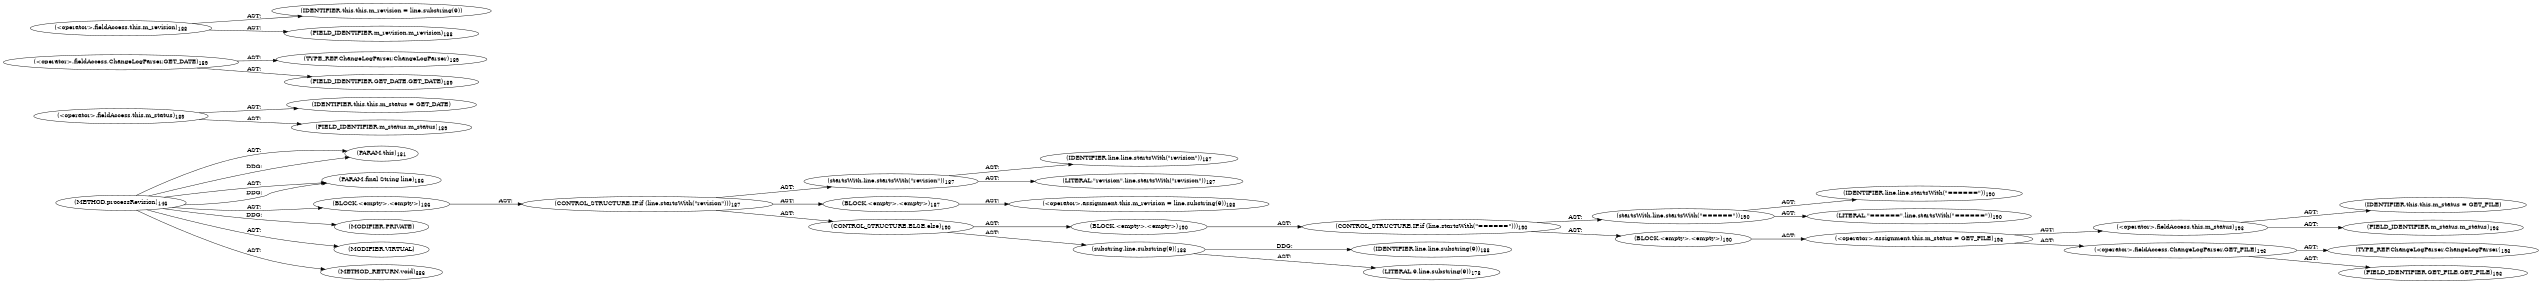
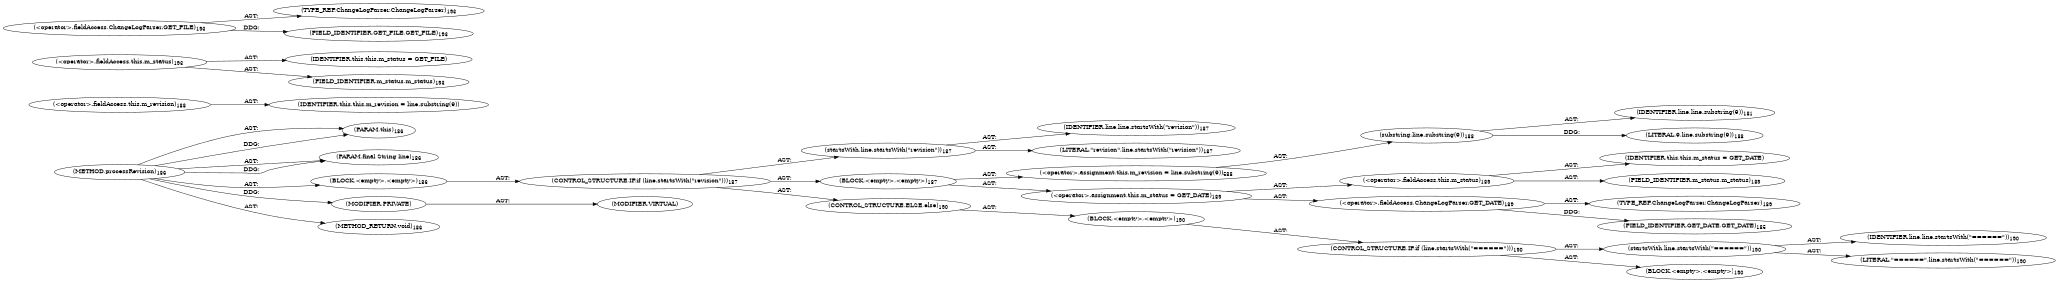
(382, 34) -> none
(255, 69) -> (1573, 212)
(448, 81) -> (1761, 226)
(402, 153) -> (399, 130)
none -> (1136, 196)
(163, 202) -> (161, 171)
(1231, 203) -> (1228, 173)
(240, 232) -> (510, 204)
(1015, 239) -> (1302, 157)
(1919, 239) -> none
(1286, 246) -> (1573, 120)
(1485, 249) -> (1748, 112)
(2262, 250) -> (201, 28)
(1286, 257) -> (1573, 132)
(2312, 259) -> (252, 28)
(420, 272) -> (418, 226)
(1476, 272) -> (1739, 135)
